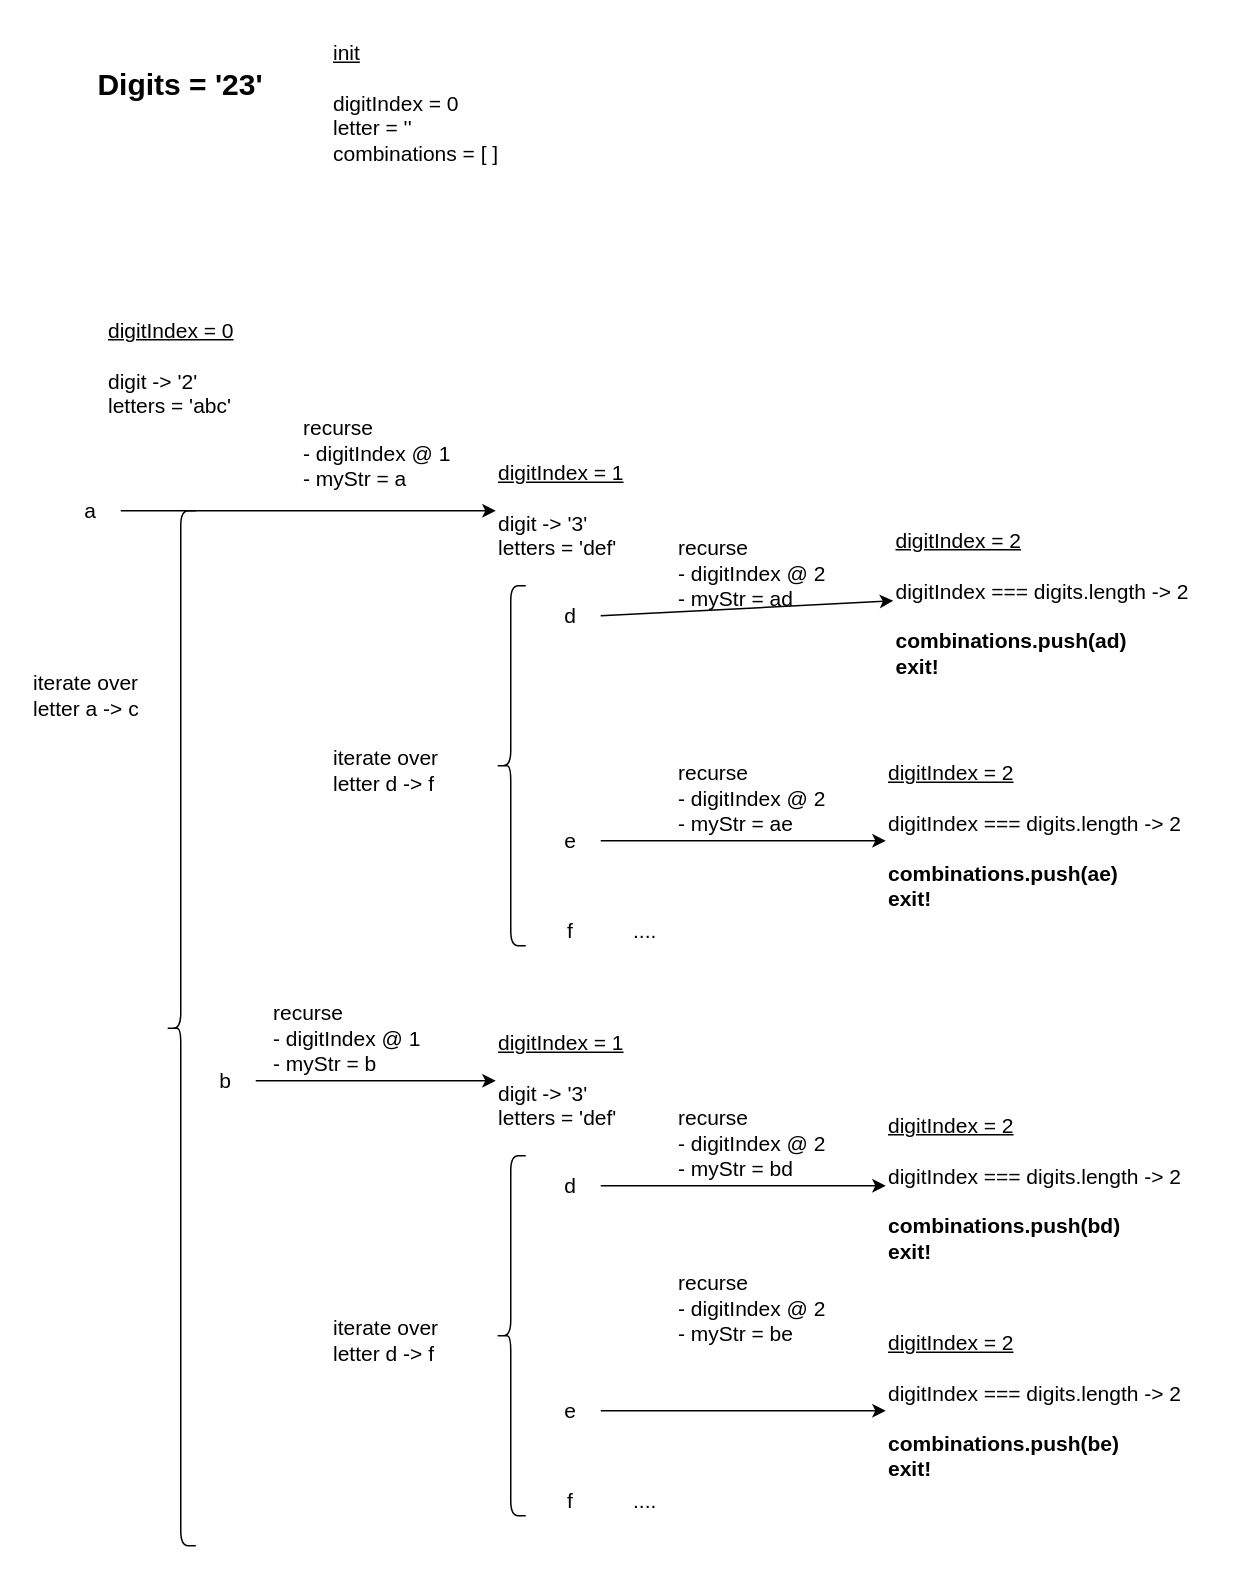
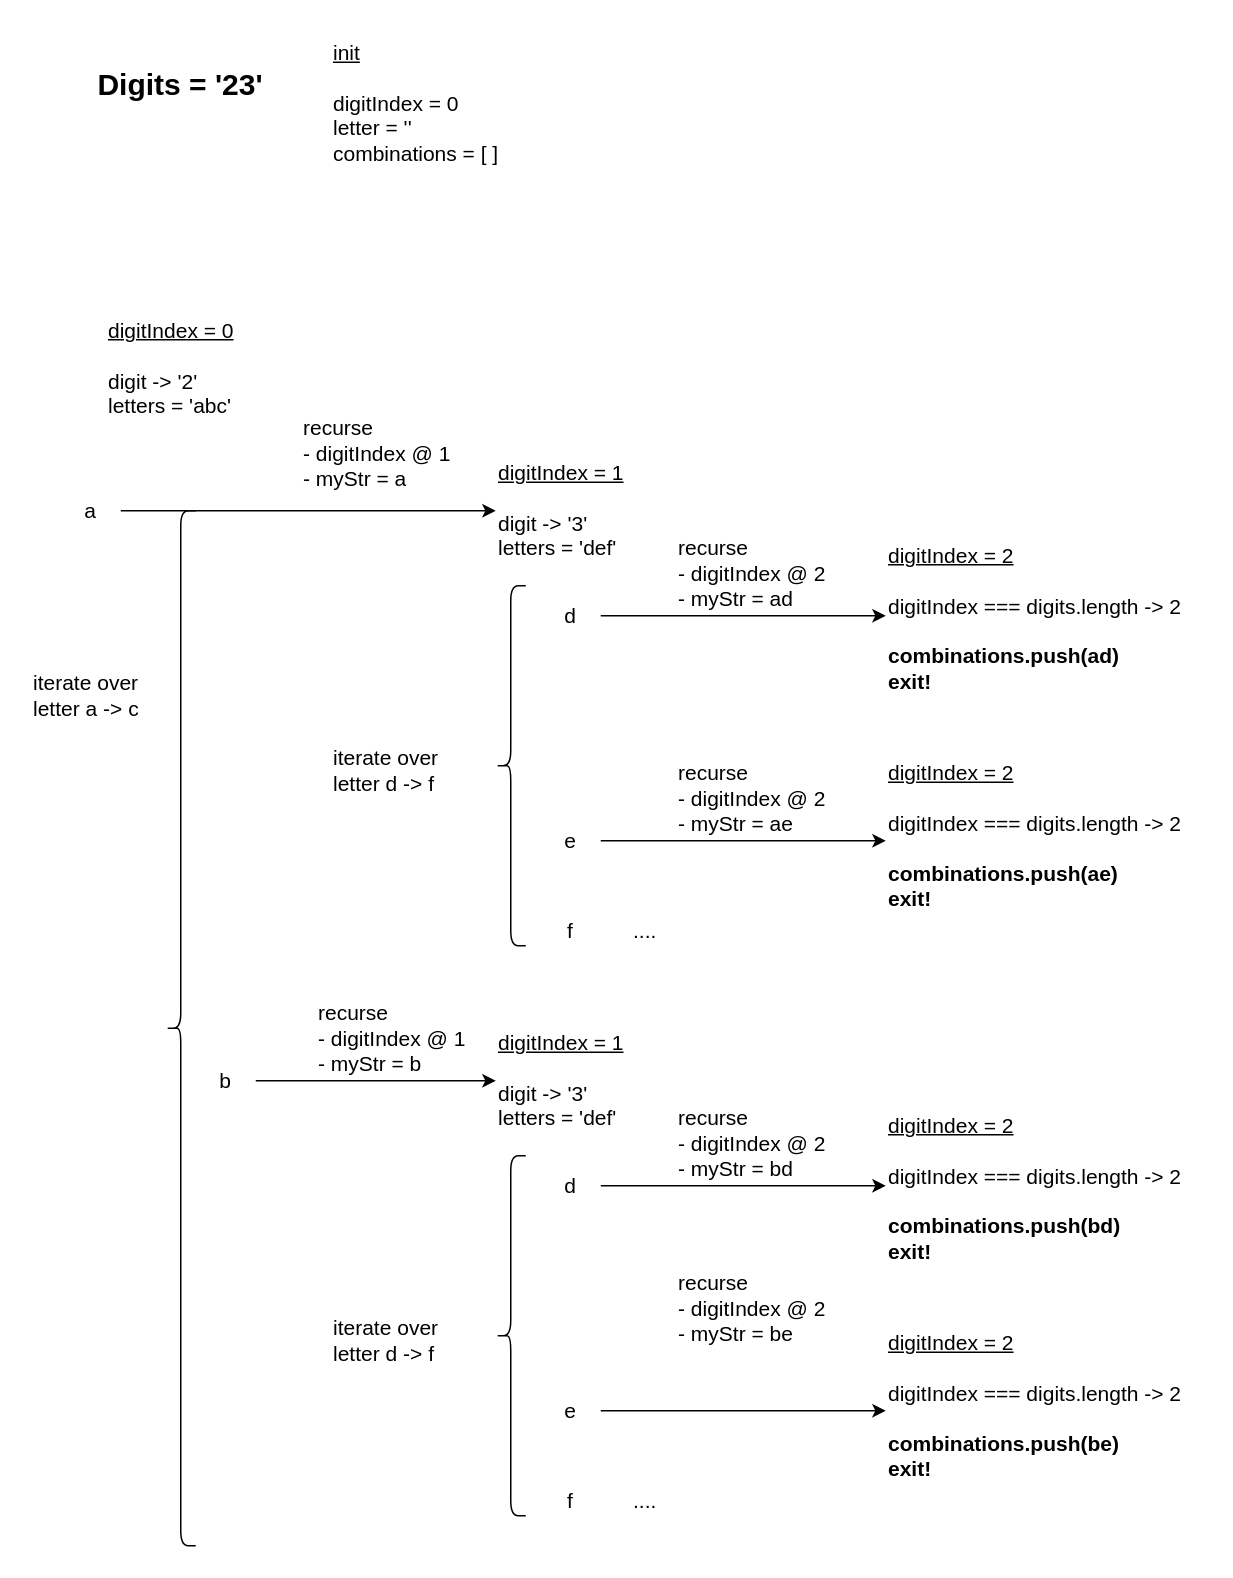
(1051, 601) -> (1043, 616)
(353, 1036) -> (398, 1036)
